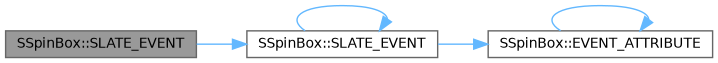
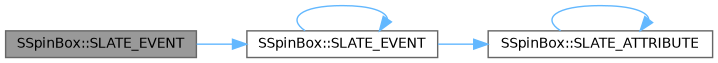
(600, 44) -> (600, 44)
